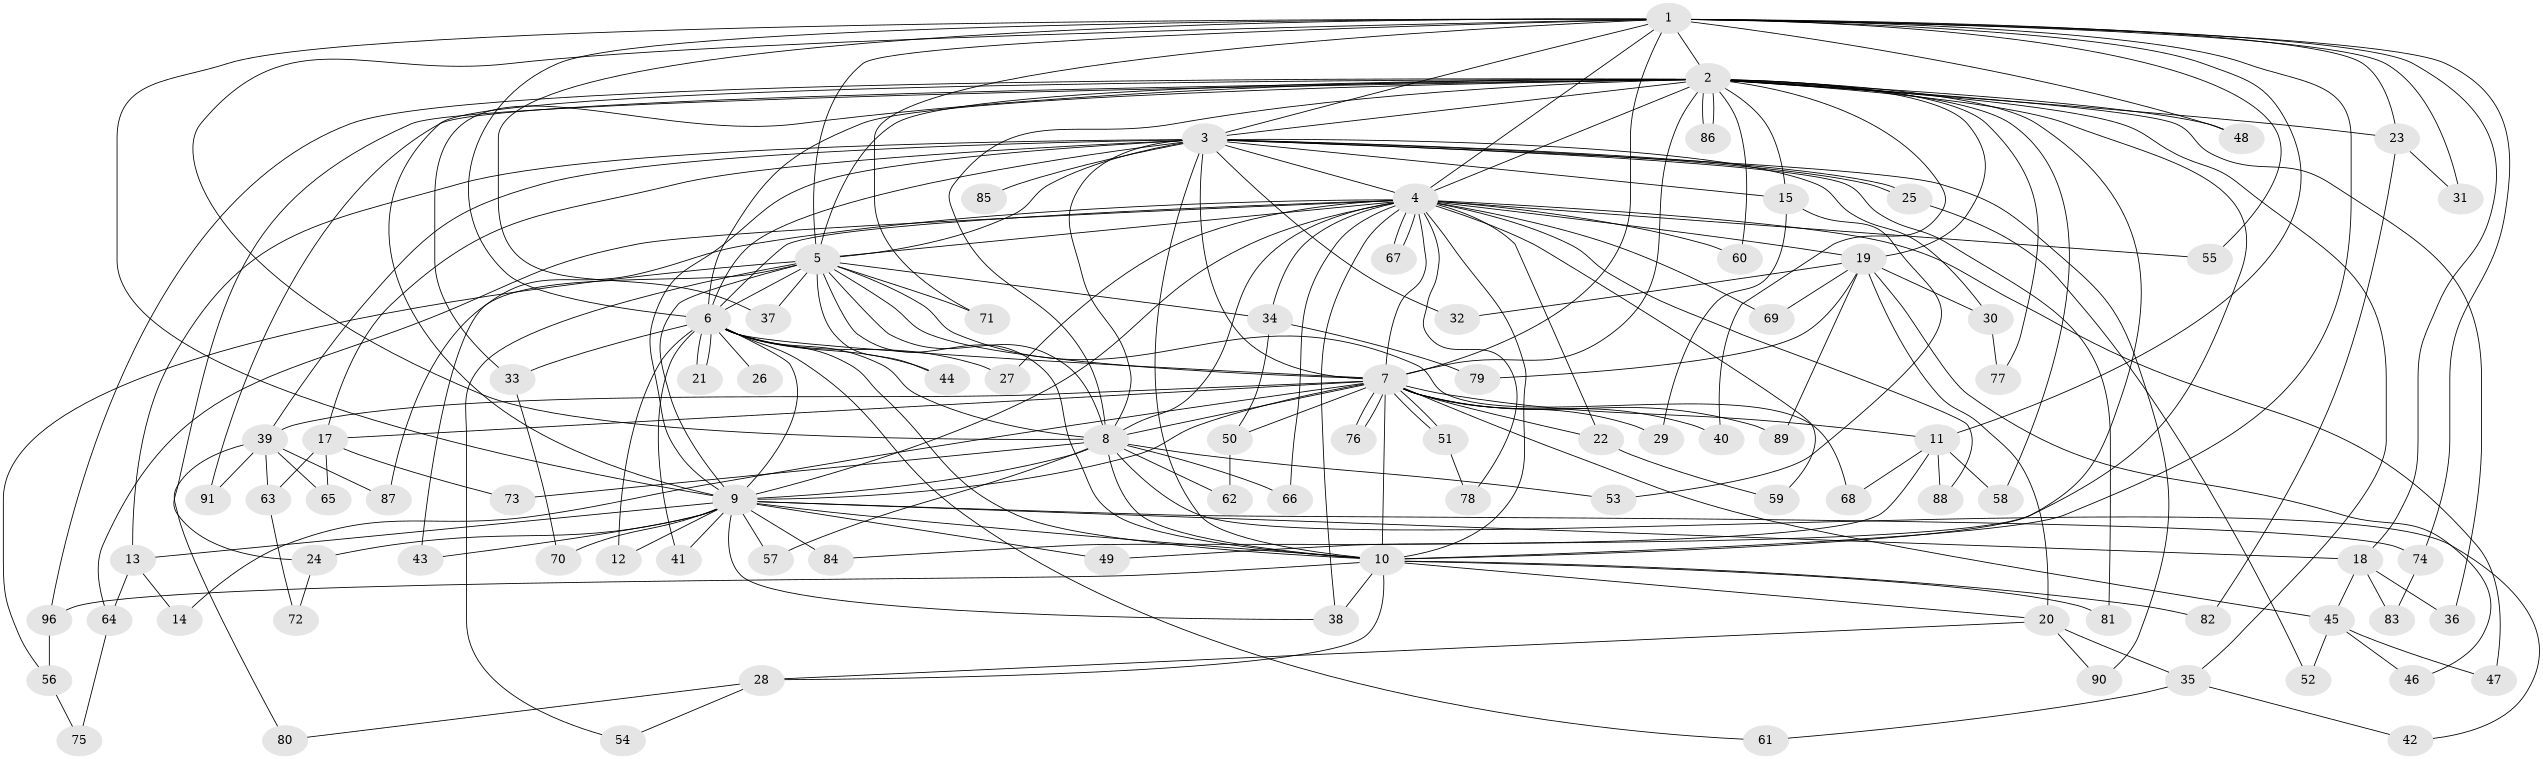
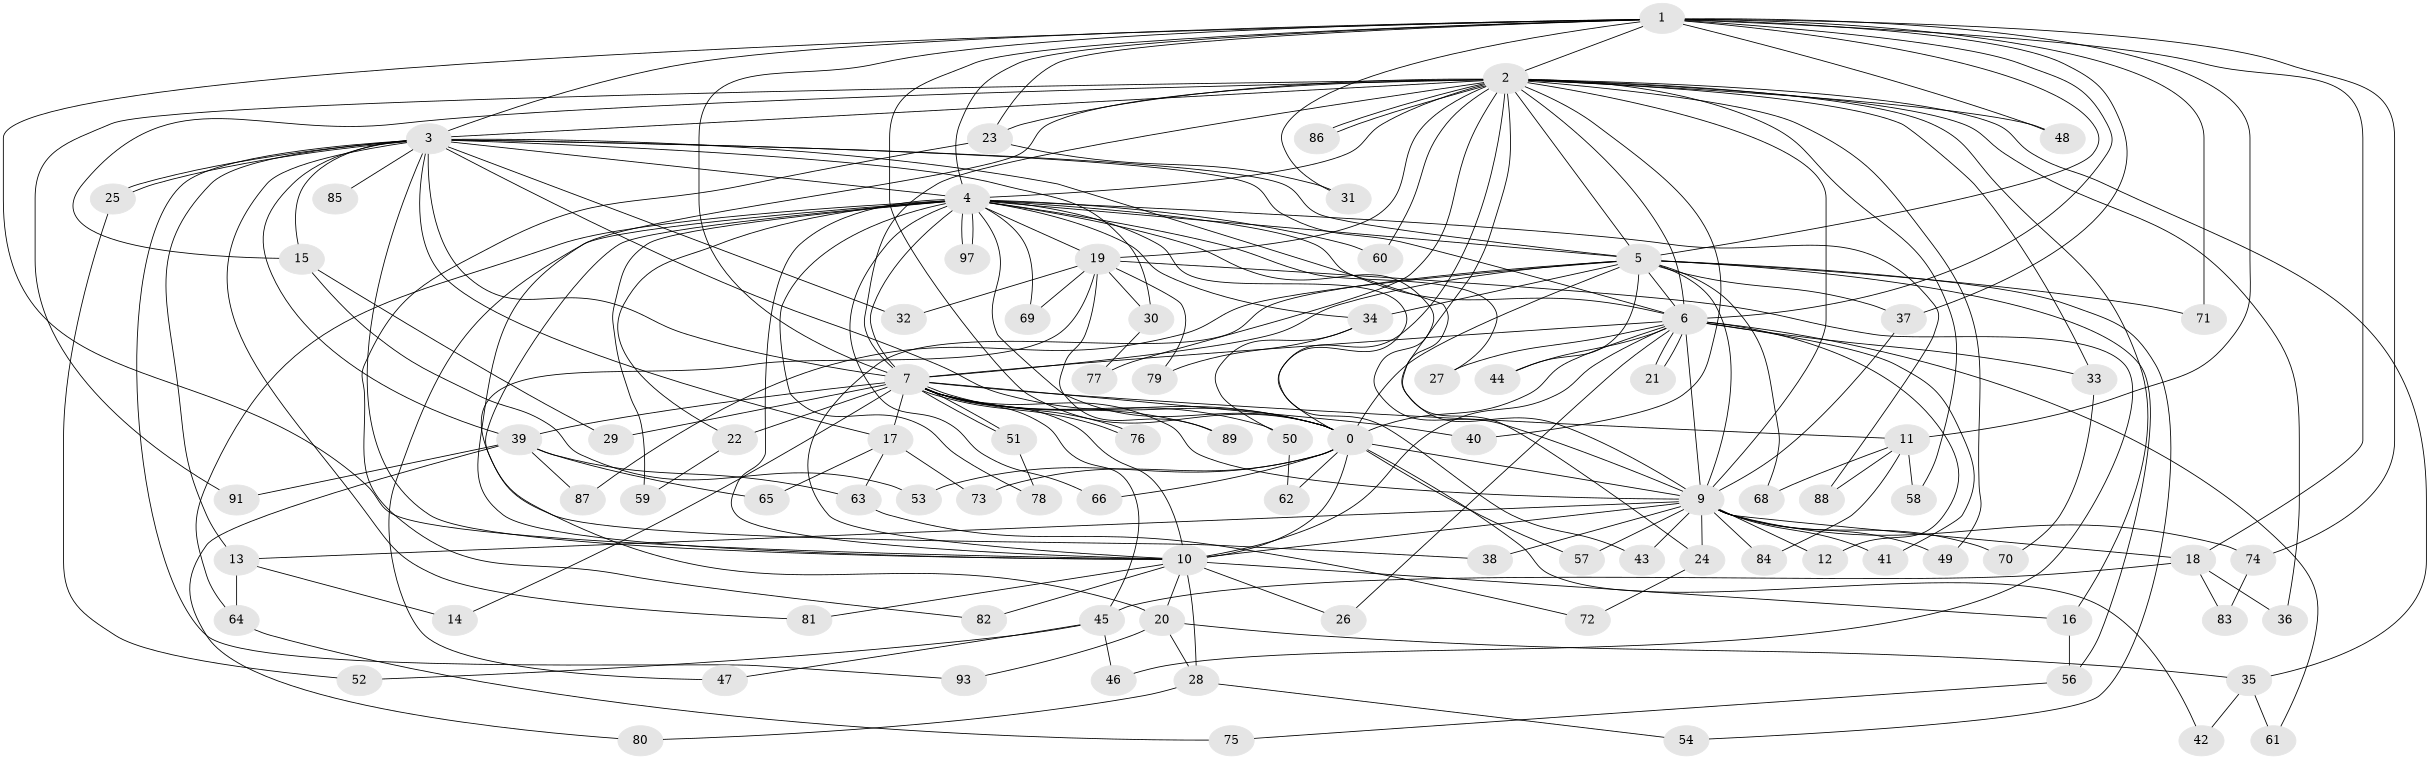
(471, 38) -> (1815, 422)
(1394, 259) -> (967, 259)
(2210, 259) -> none
(1106, 440) -> (1350, 440)
(1359, 590) -> (1270, 593)
(49, 620) -> (2069, 620)
(2099, 681) -> (964, 681)
